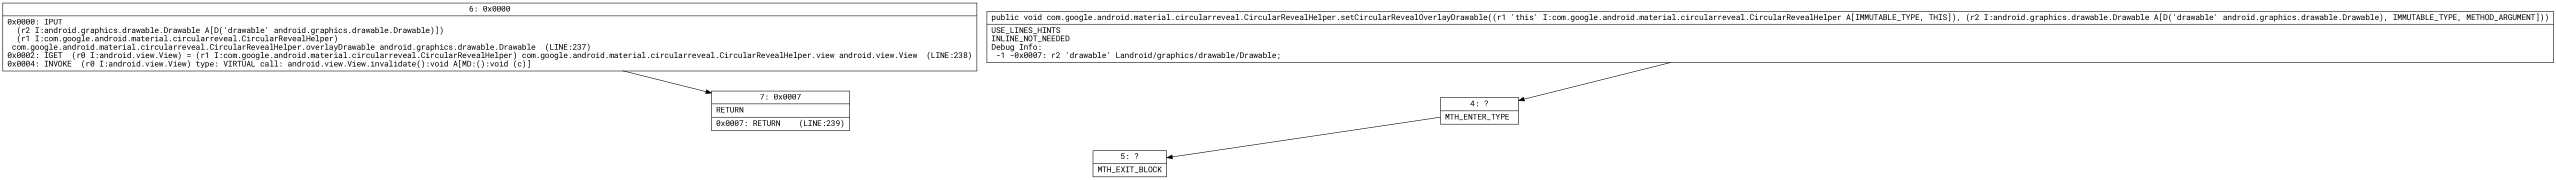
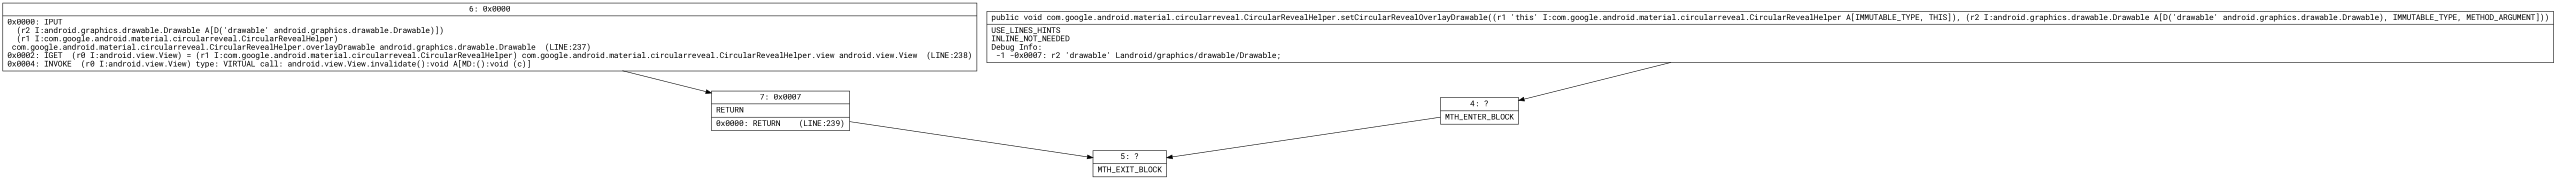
(1477, 117) -> (1480, 117)
(781, 124) -> (781, 124)
none -> (969, 139)
